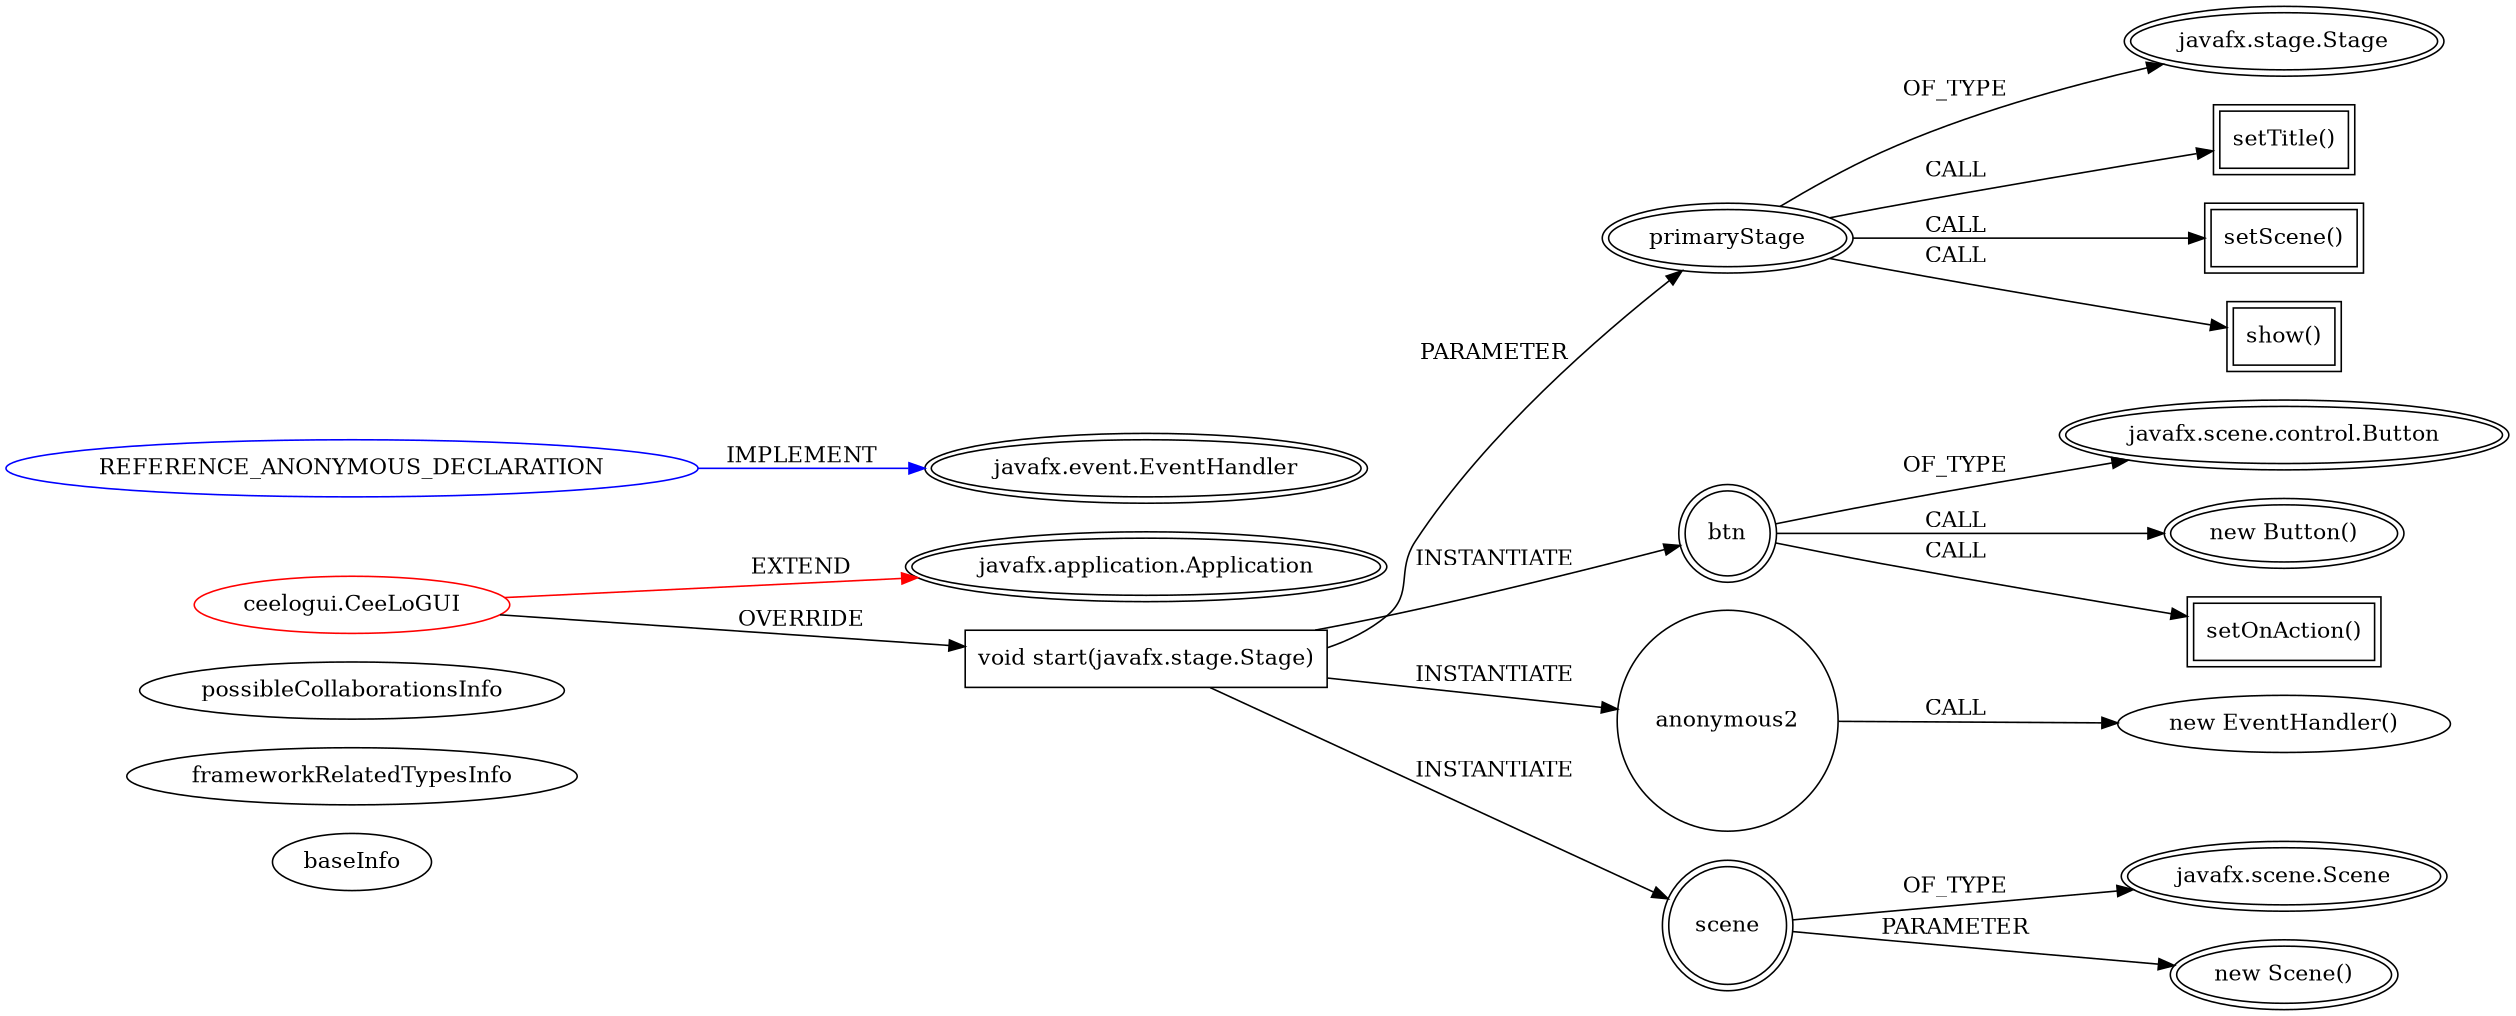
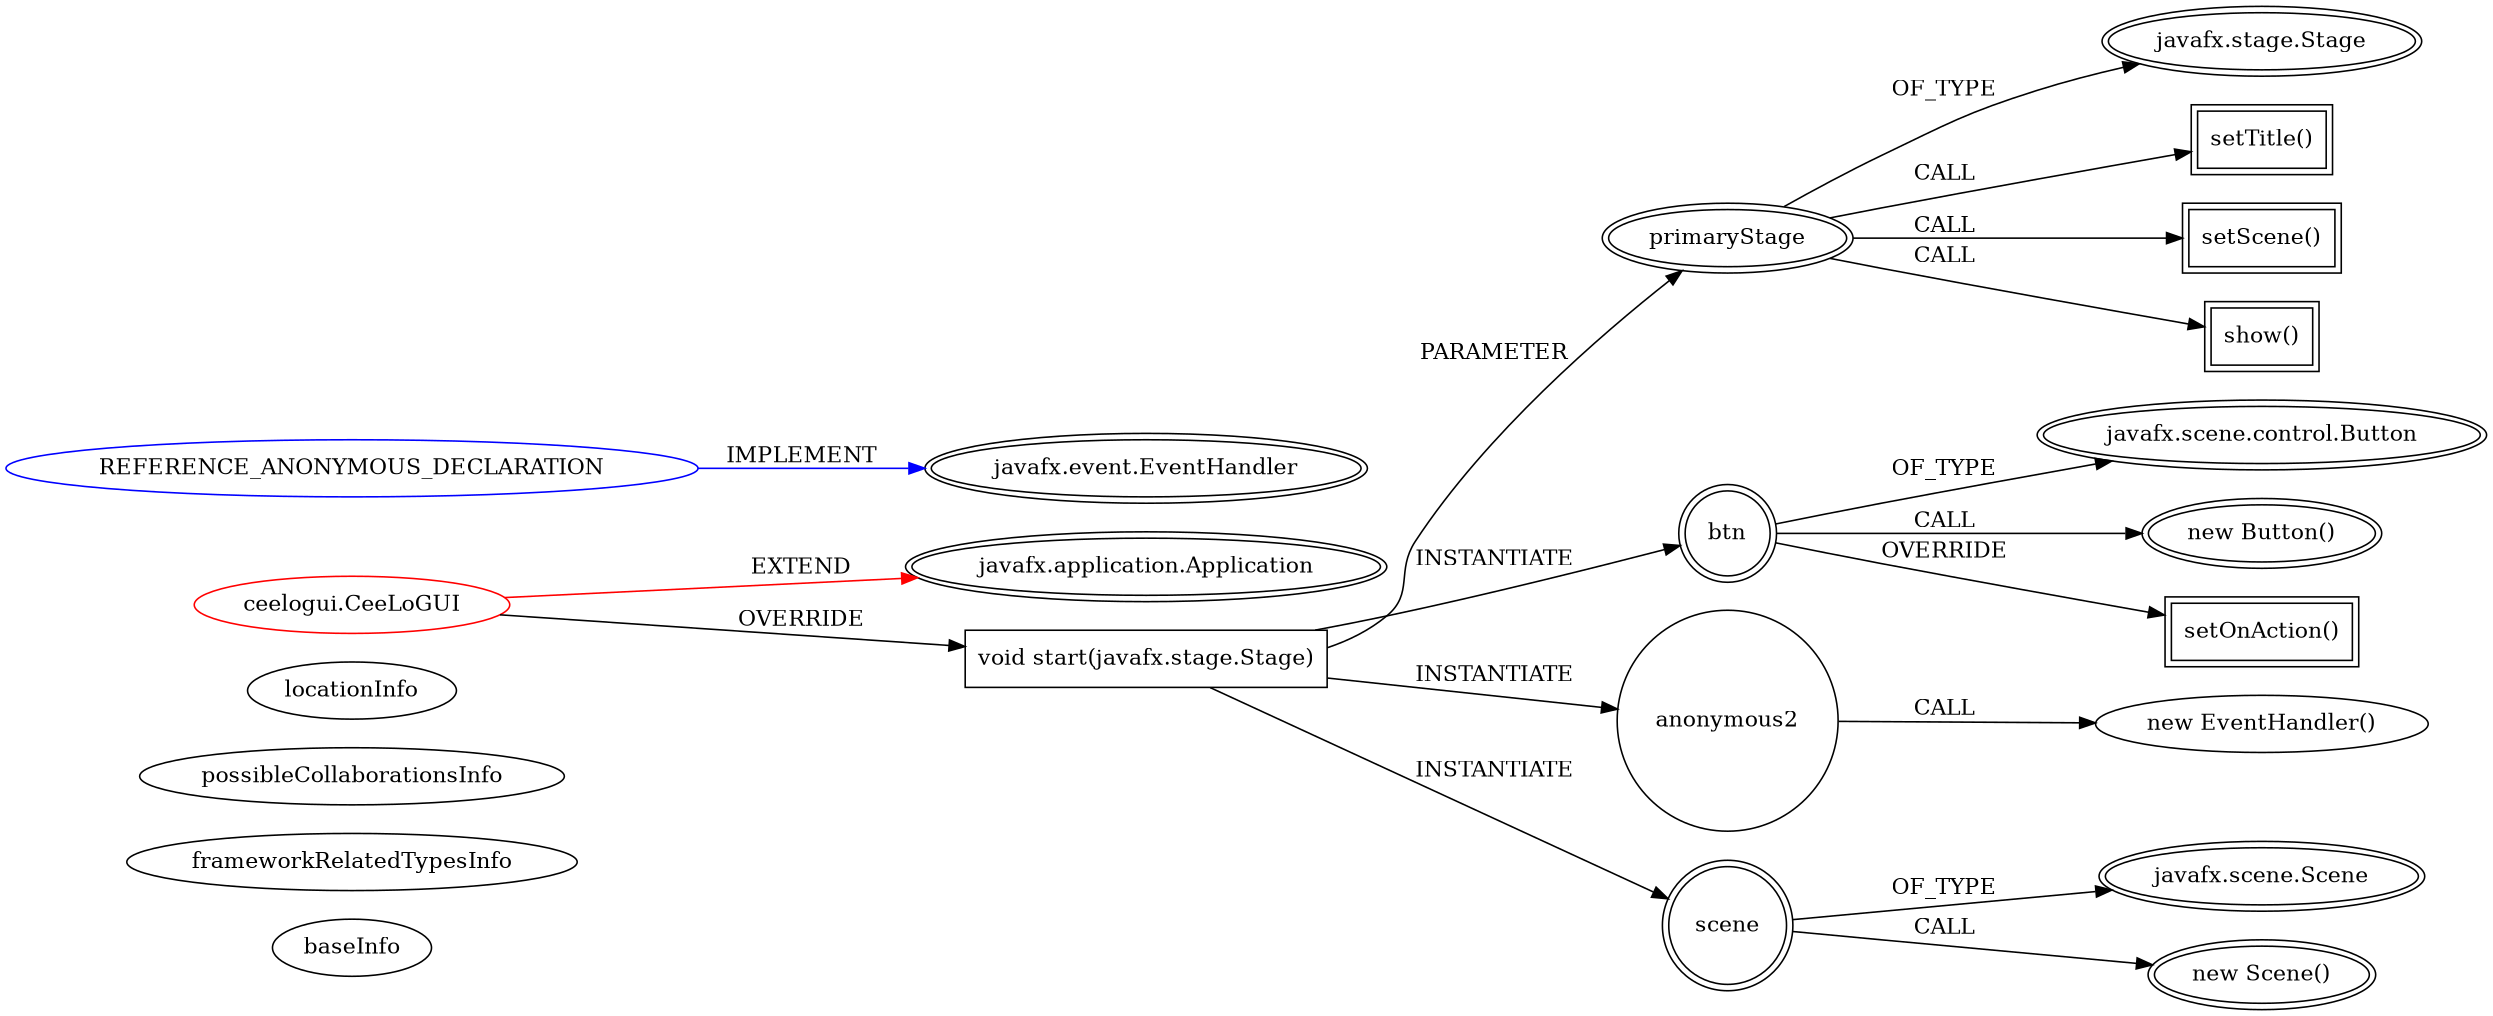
(1956, 552) -> (1945, 552)
none -> (352, 691)
(1956, 928) -> (1945, 928)
